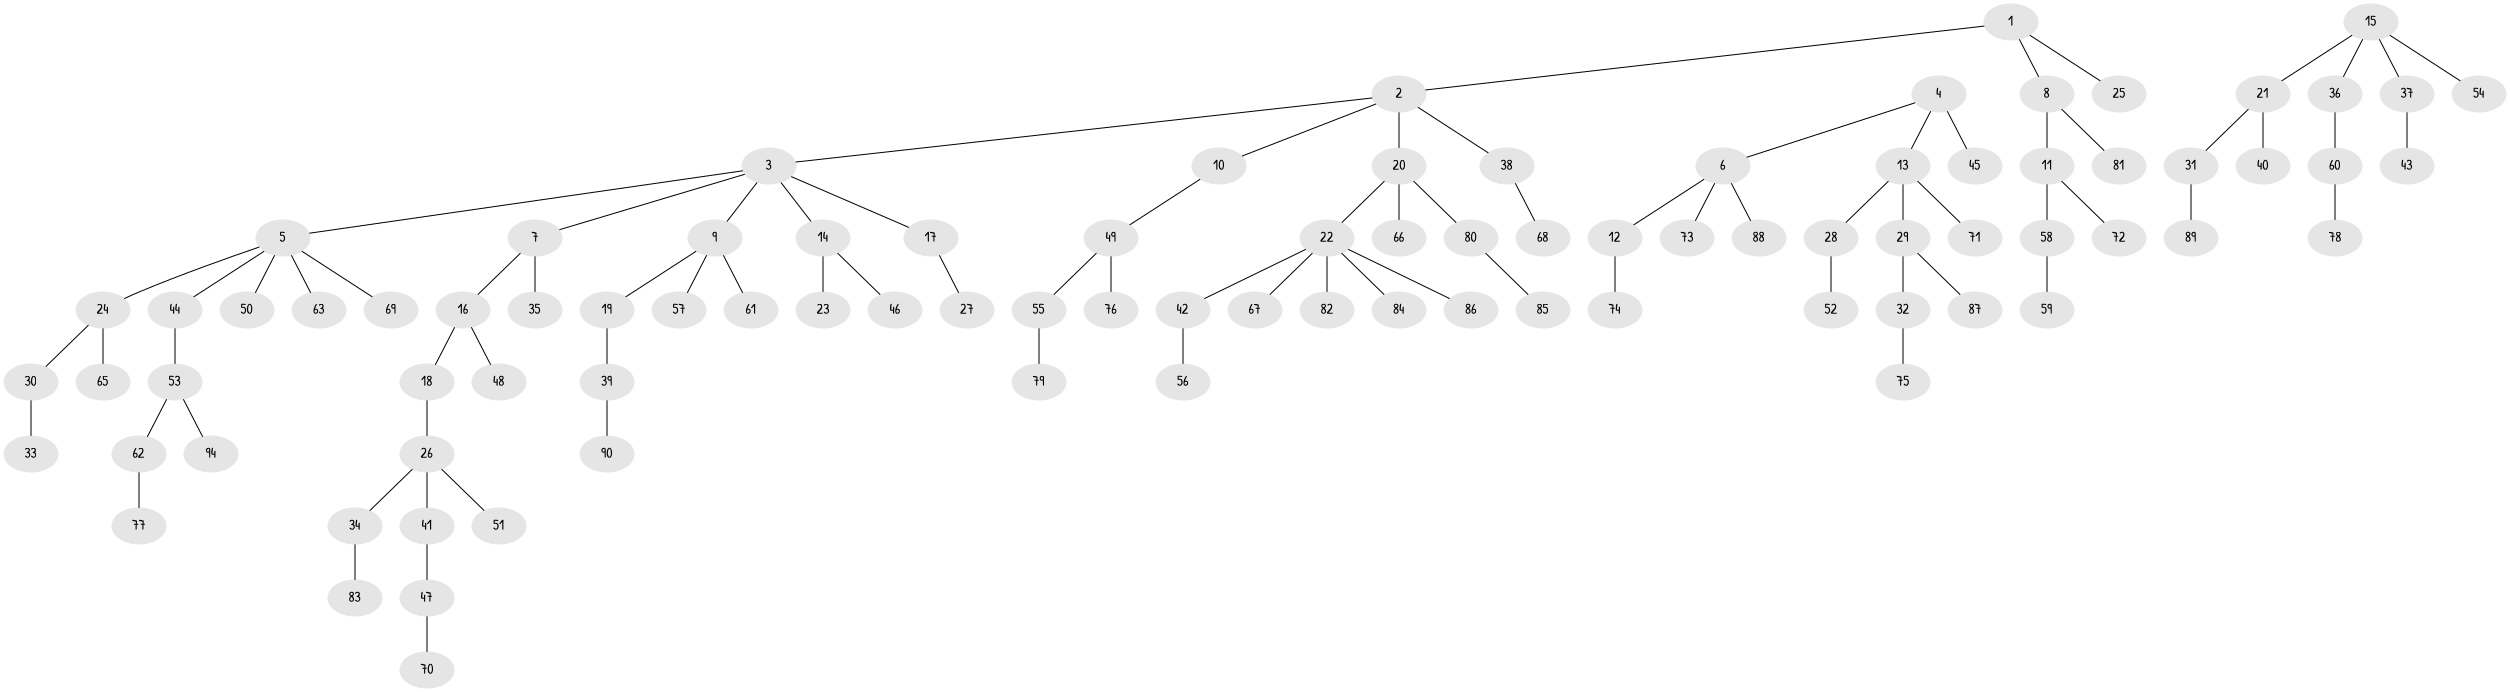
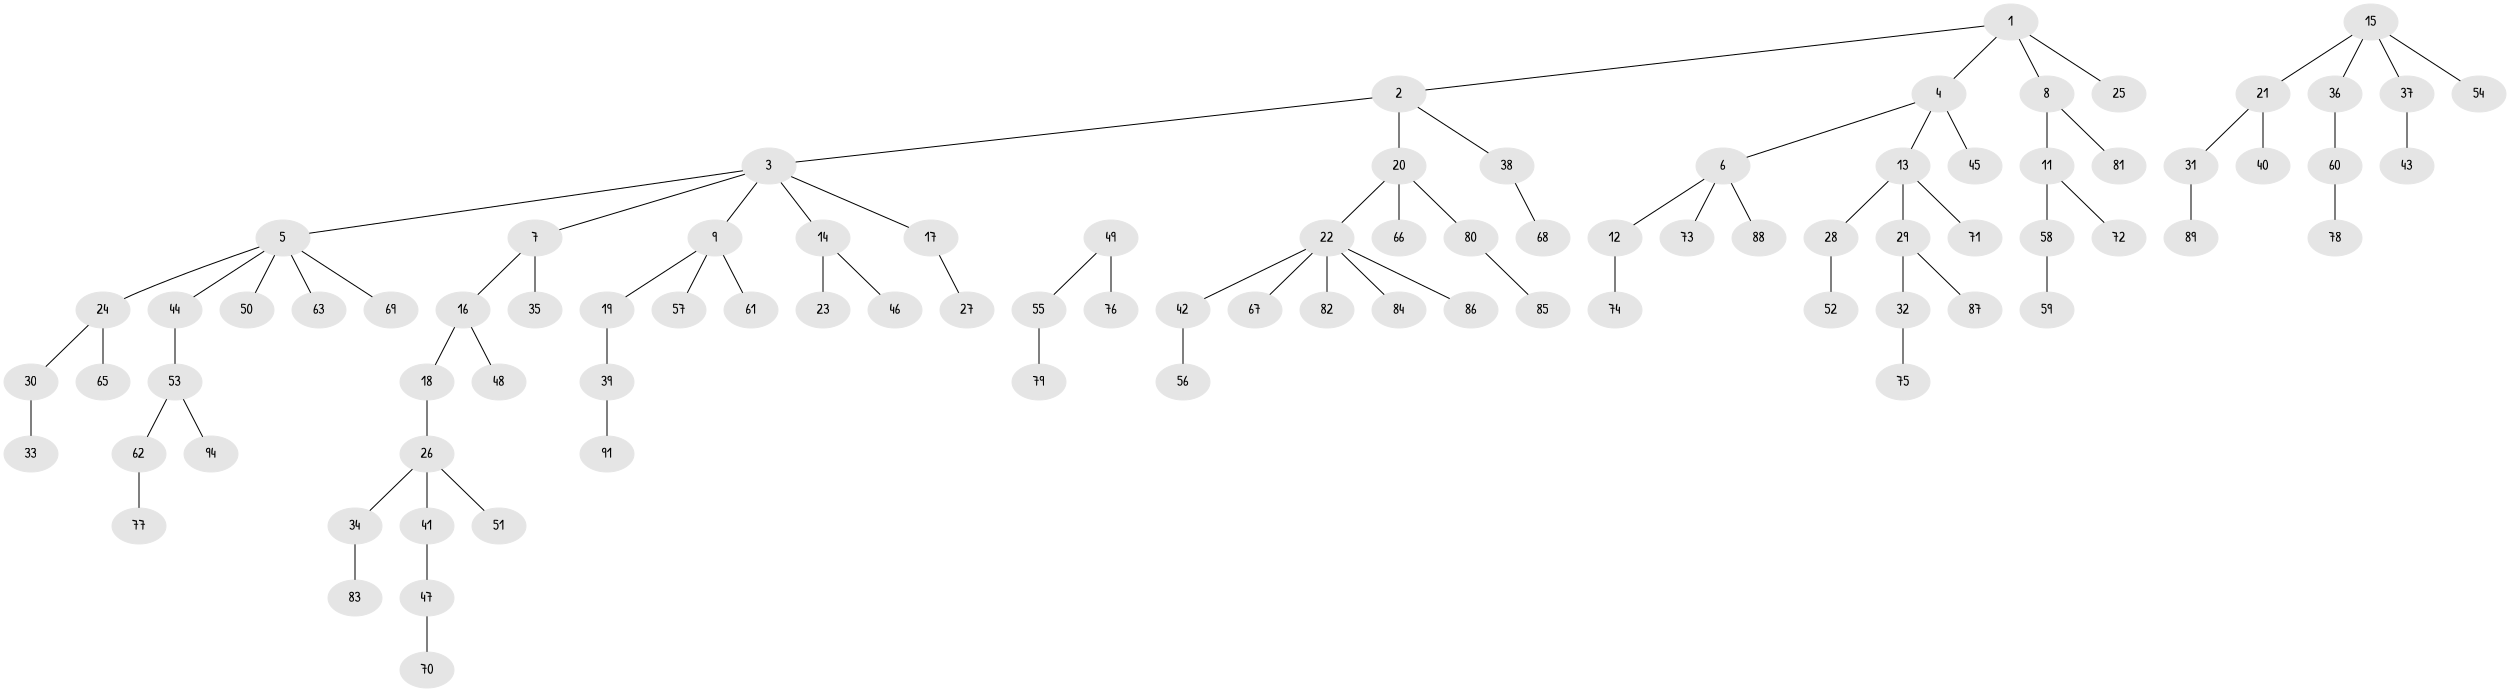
none -> (1975, 58)
(1219, 166) -> none
(607, 454) -> (607, 454)
